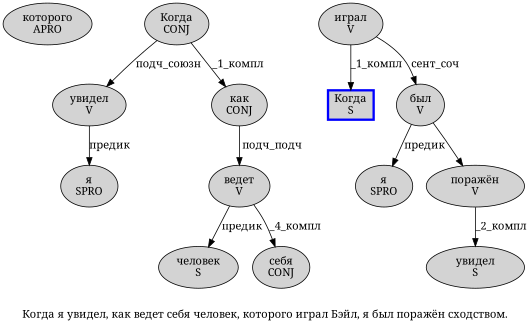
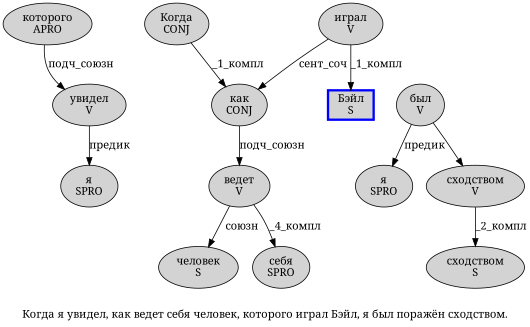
(399, 54) -> (296, 61)
(134, 60) -> (47, 66)
(351, 105) -> (351, 105)
(272, 146) -> (272, 146)
(475, 186) -> (475, 186)
(242, 227) -> (242, 227)
(281, 267) -> (281, 267)
(475, 267) -> (475, 267)
